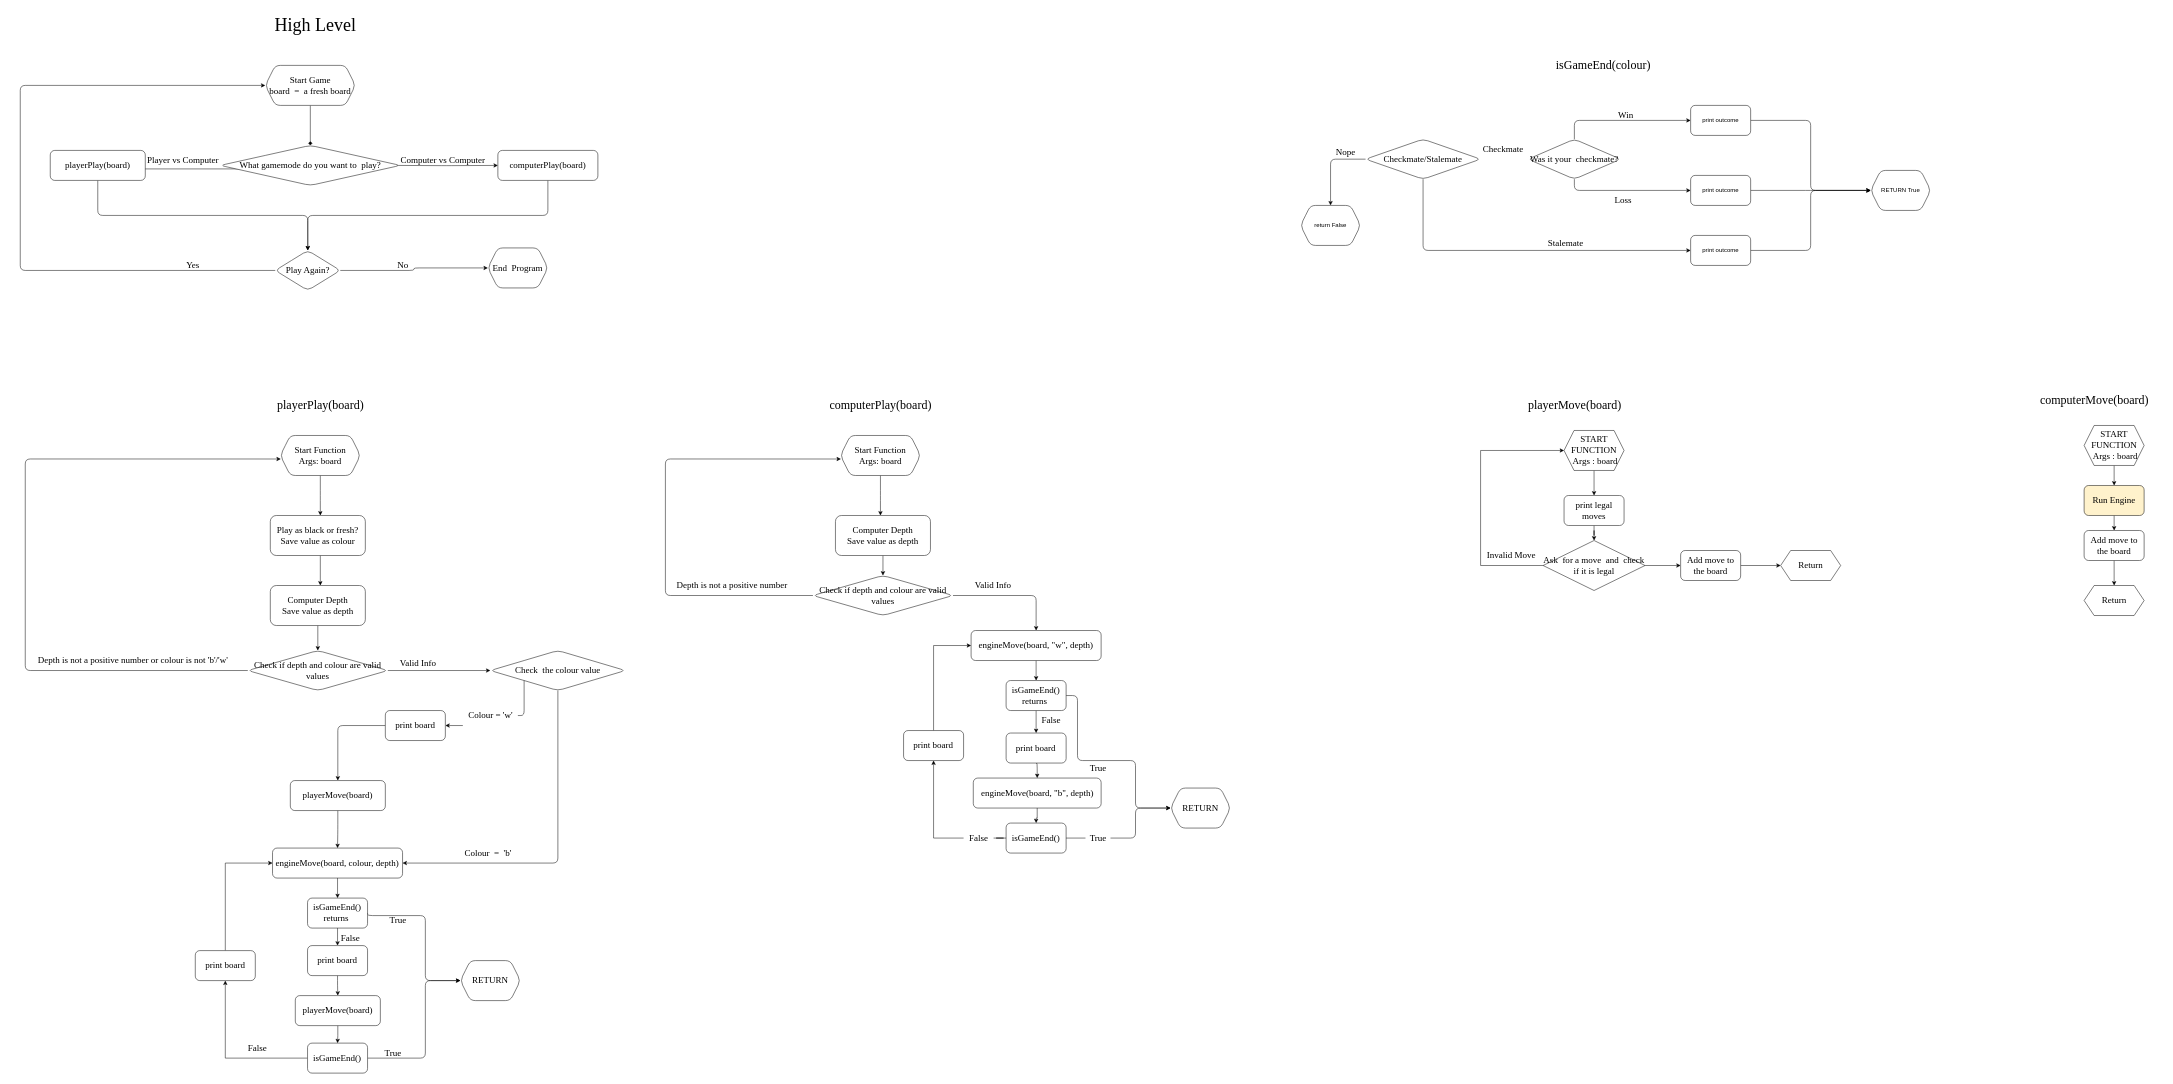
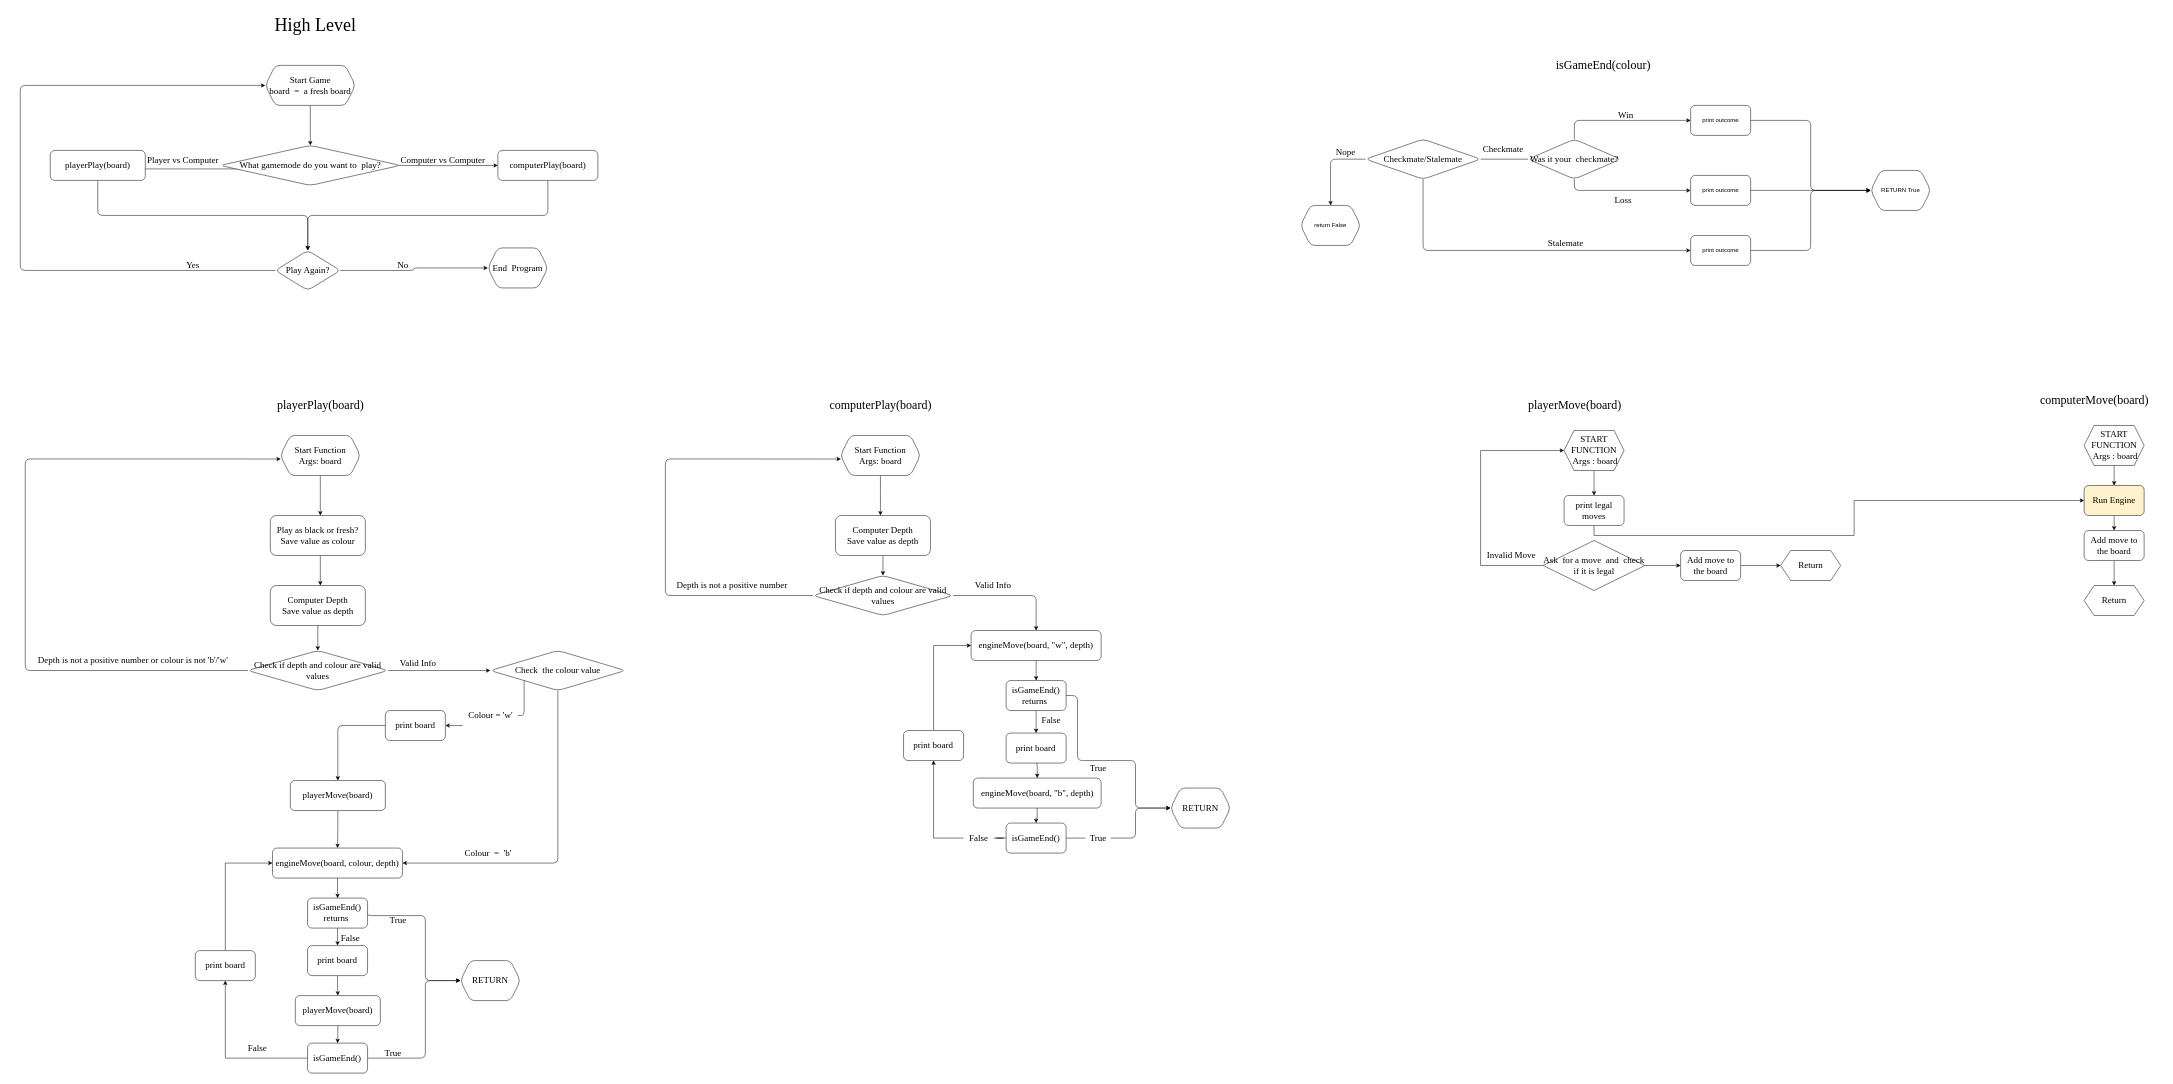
(310, 140) -> (310, 140)
none -> (1503, 159)
(1594, 533) -> (1853, 535)
